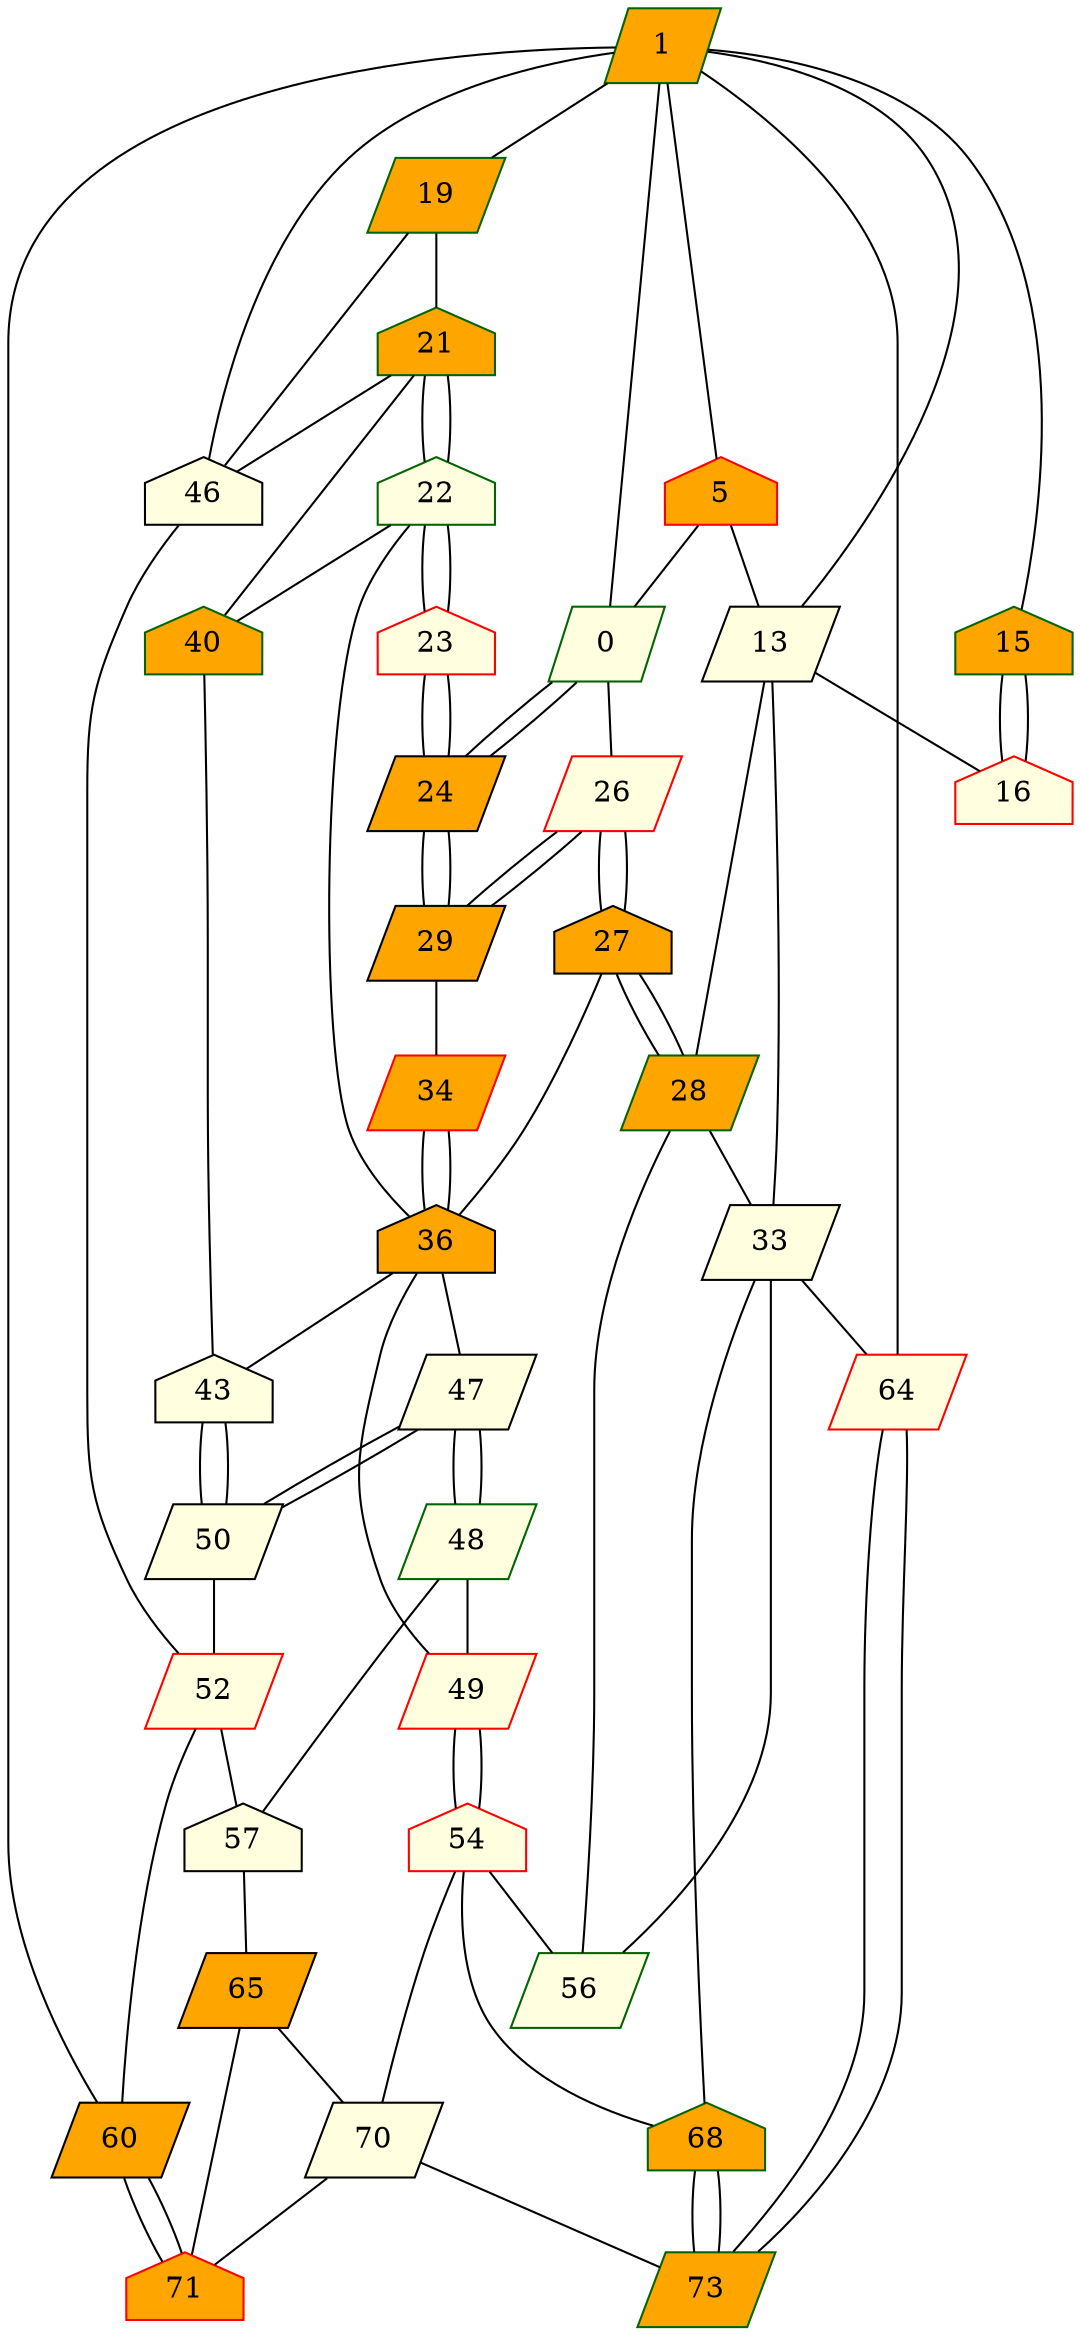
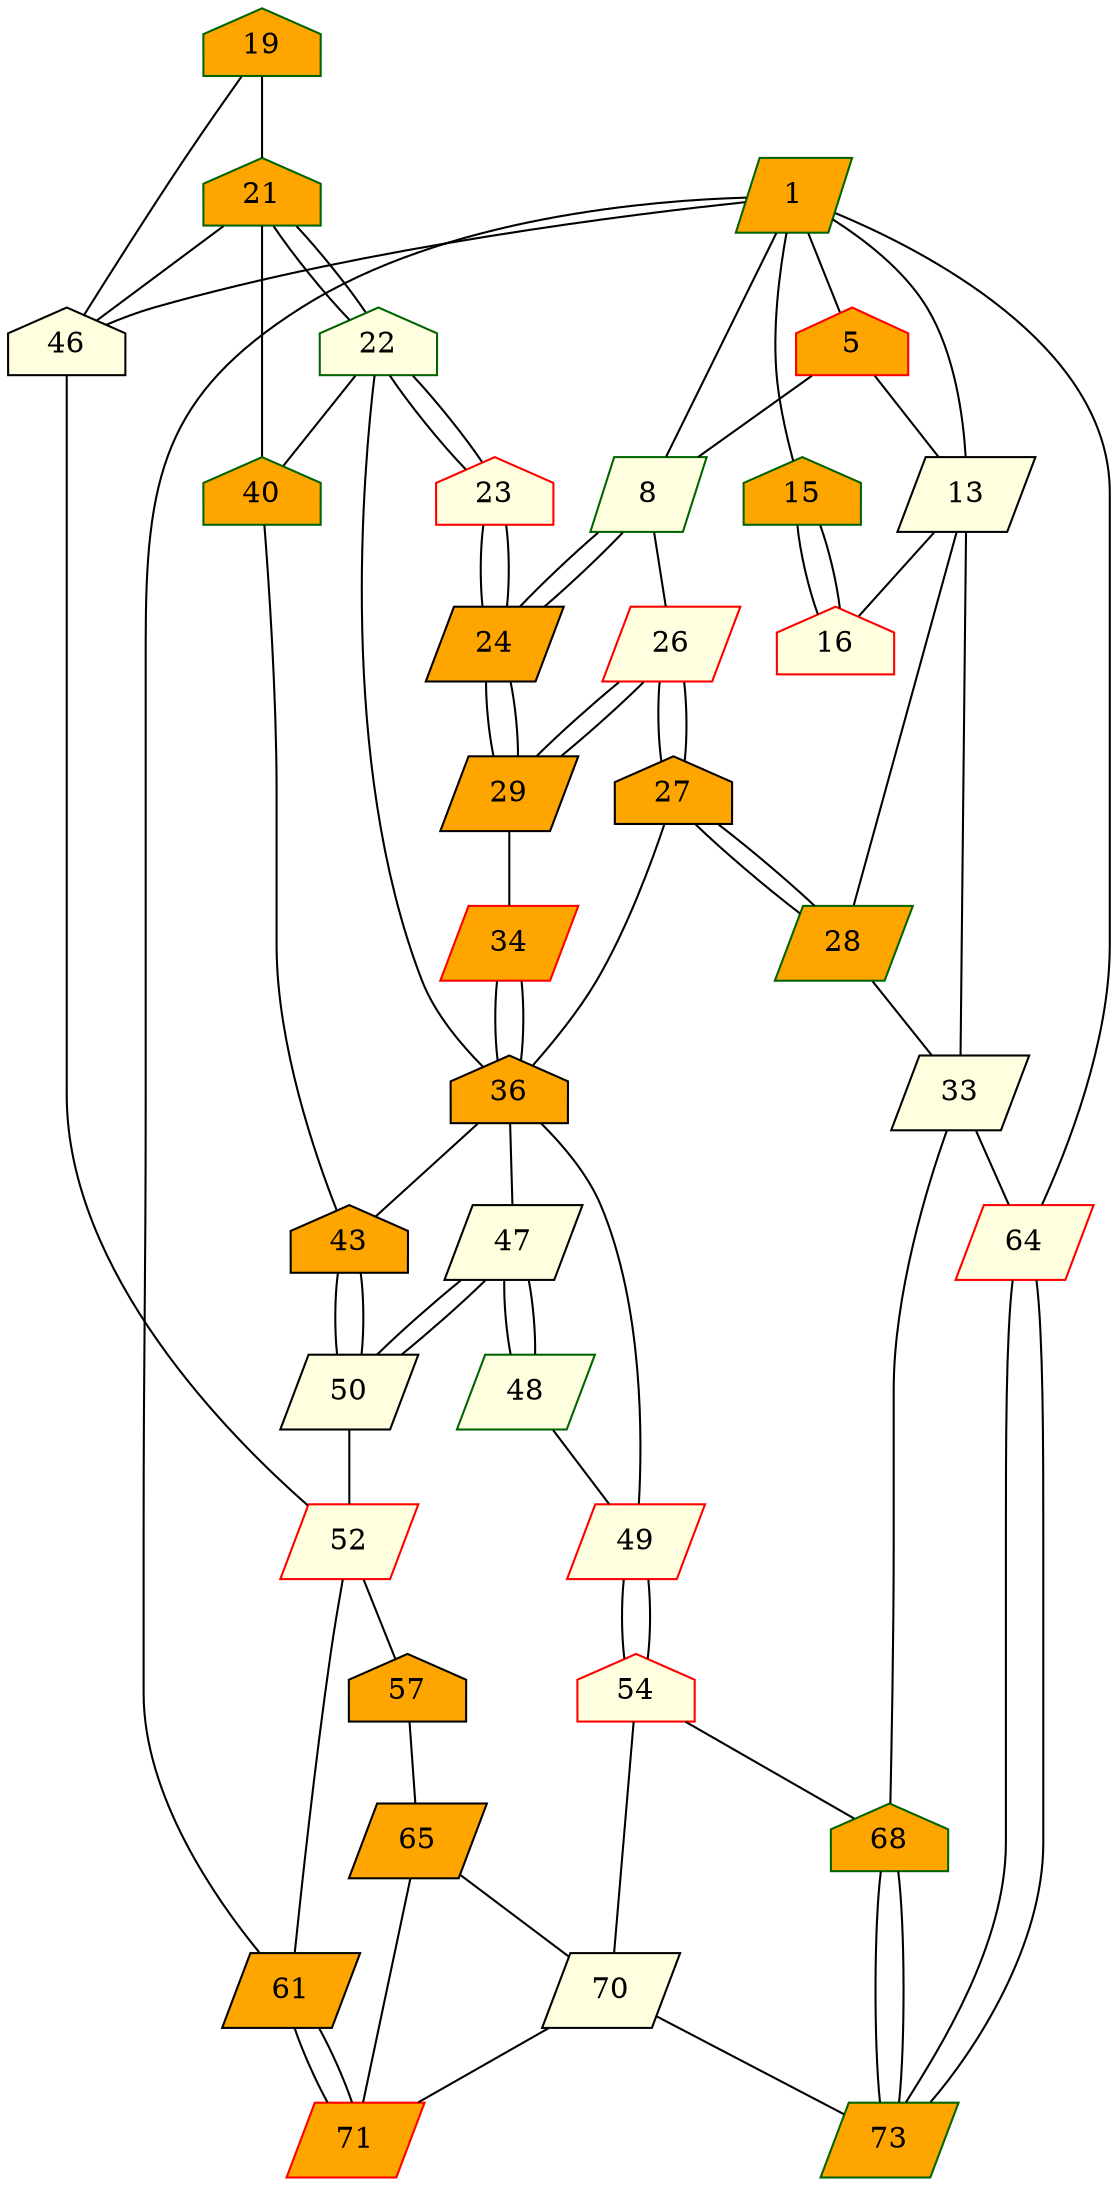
(550, 120) -> none
(436, 195) -> (262, 46)
(607, 644) -> (649, 495)
(214, 1392) -> (349, 1243)
(349, 1694) -> none
(243, 1841) -> (407, 1691)
(580, 1991) -> none
(121, 2140) -> (291, 1991)
(185, 2290) -> (356, 2140)
